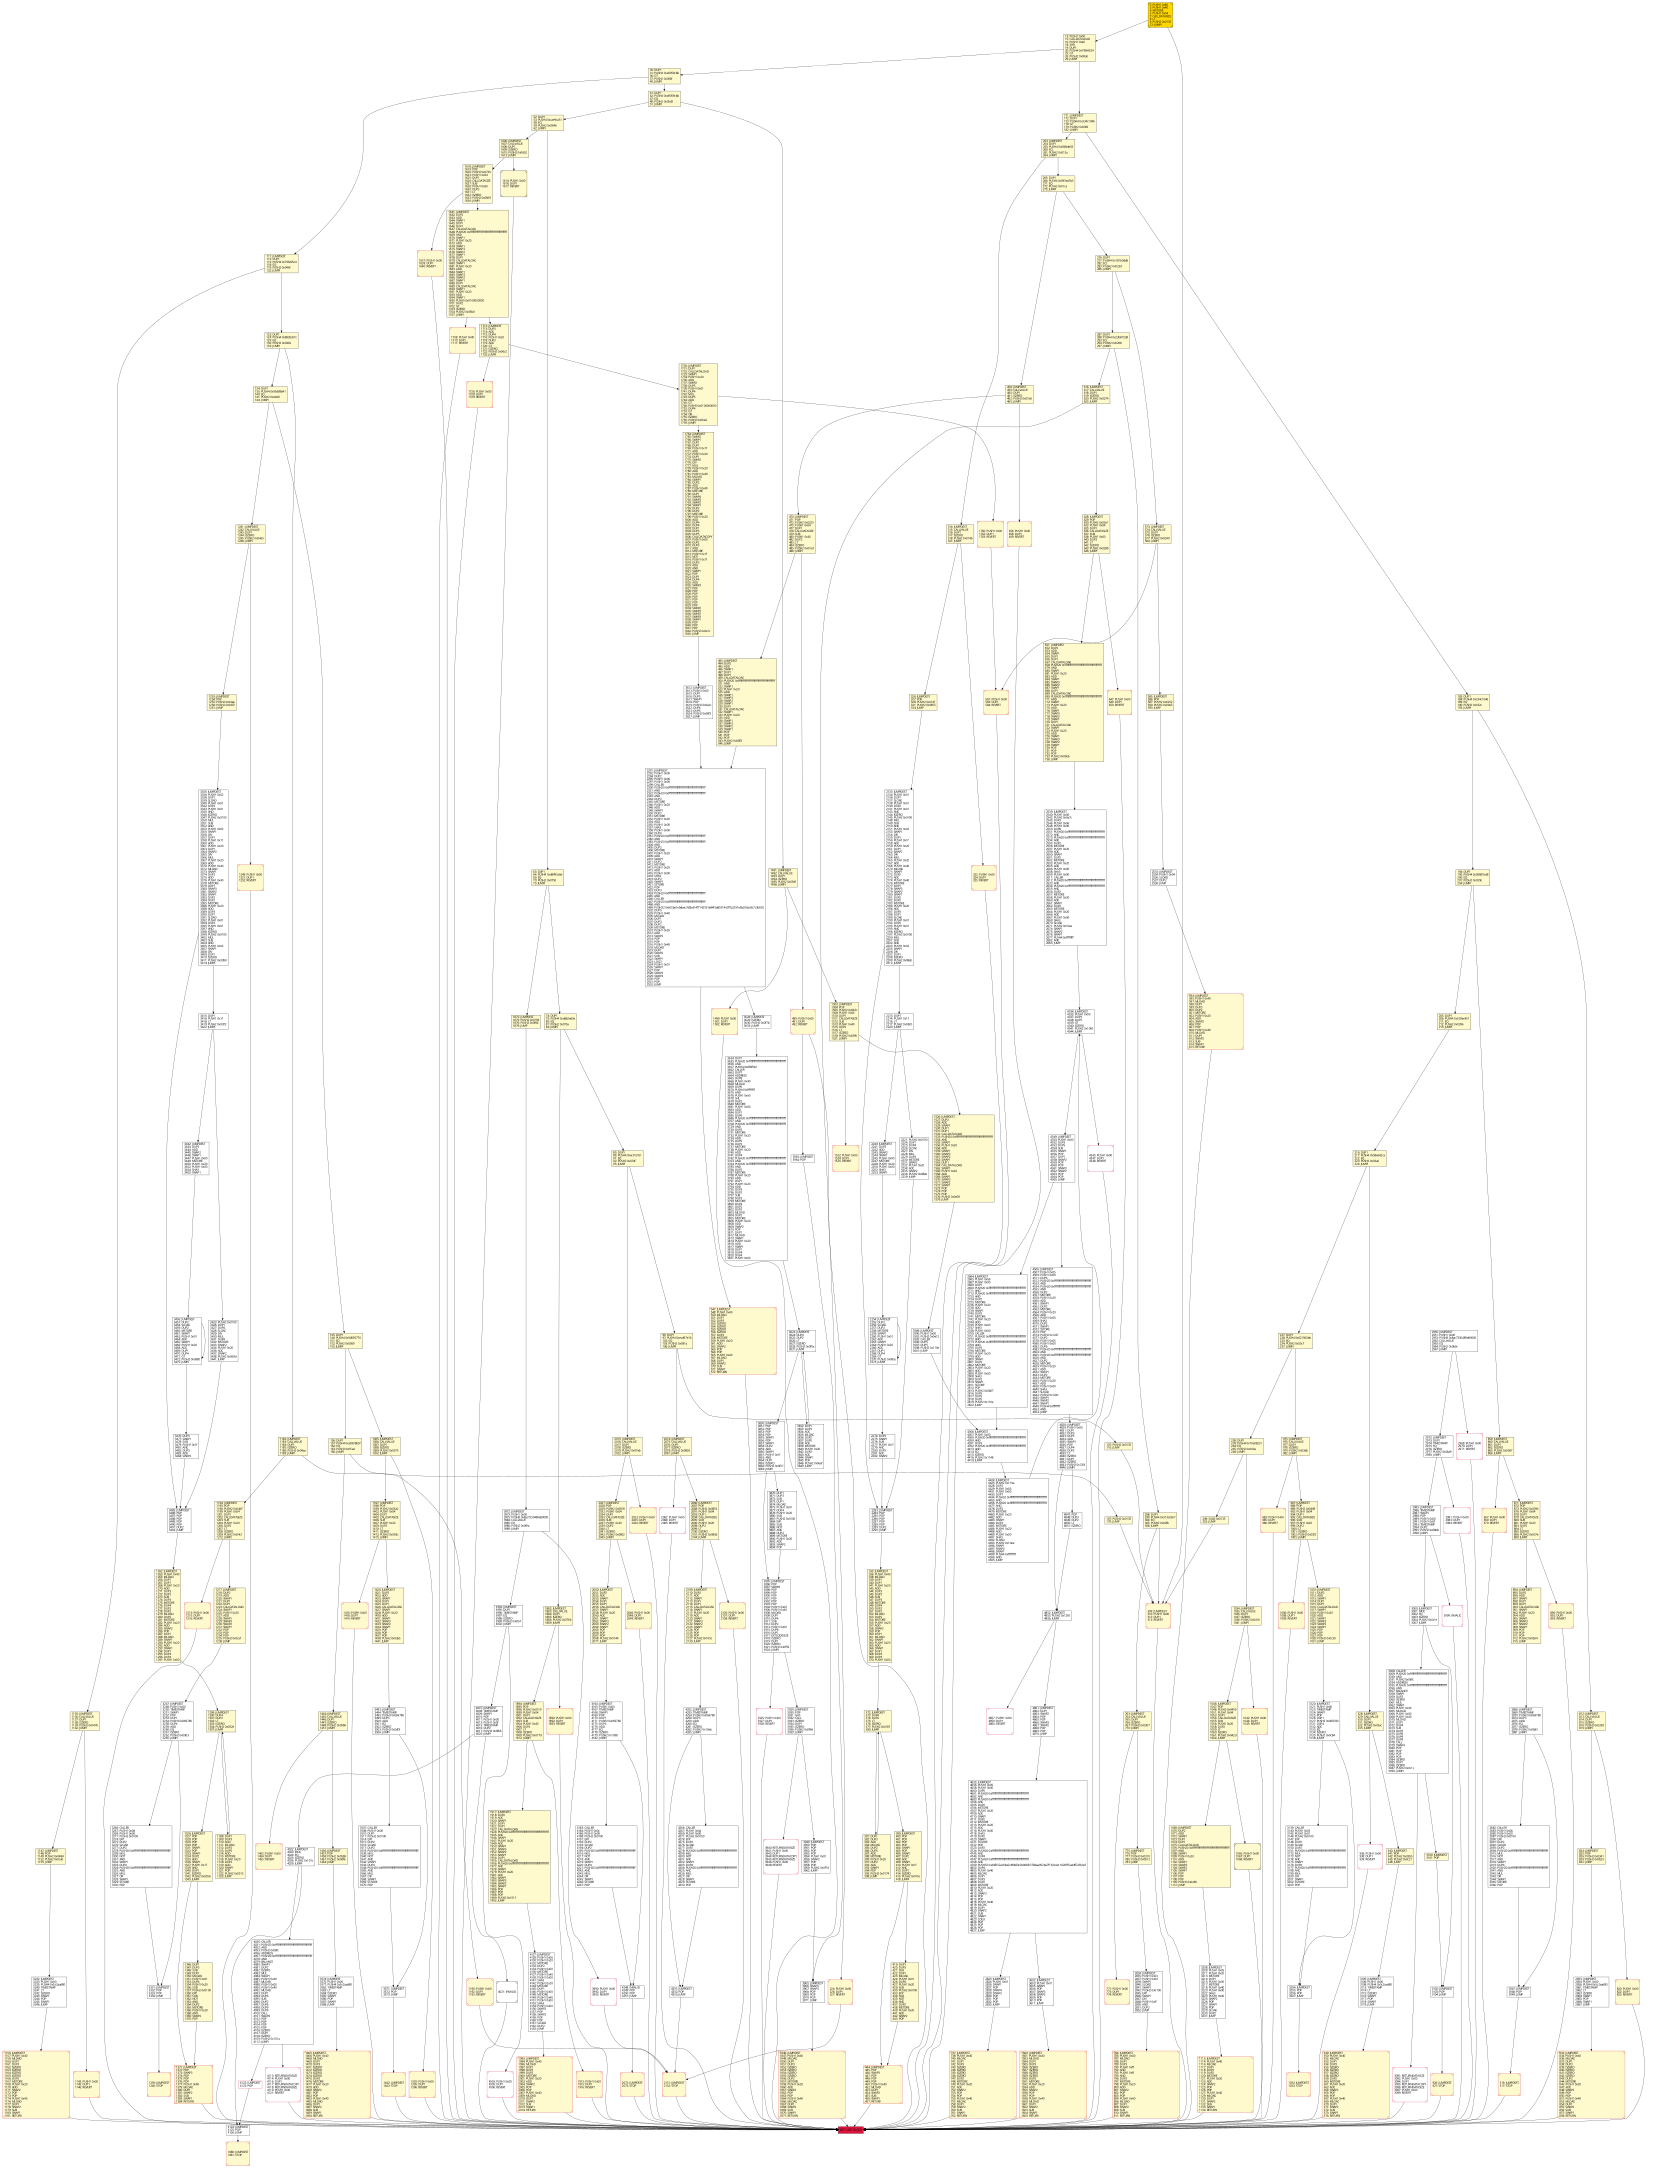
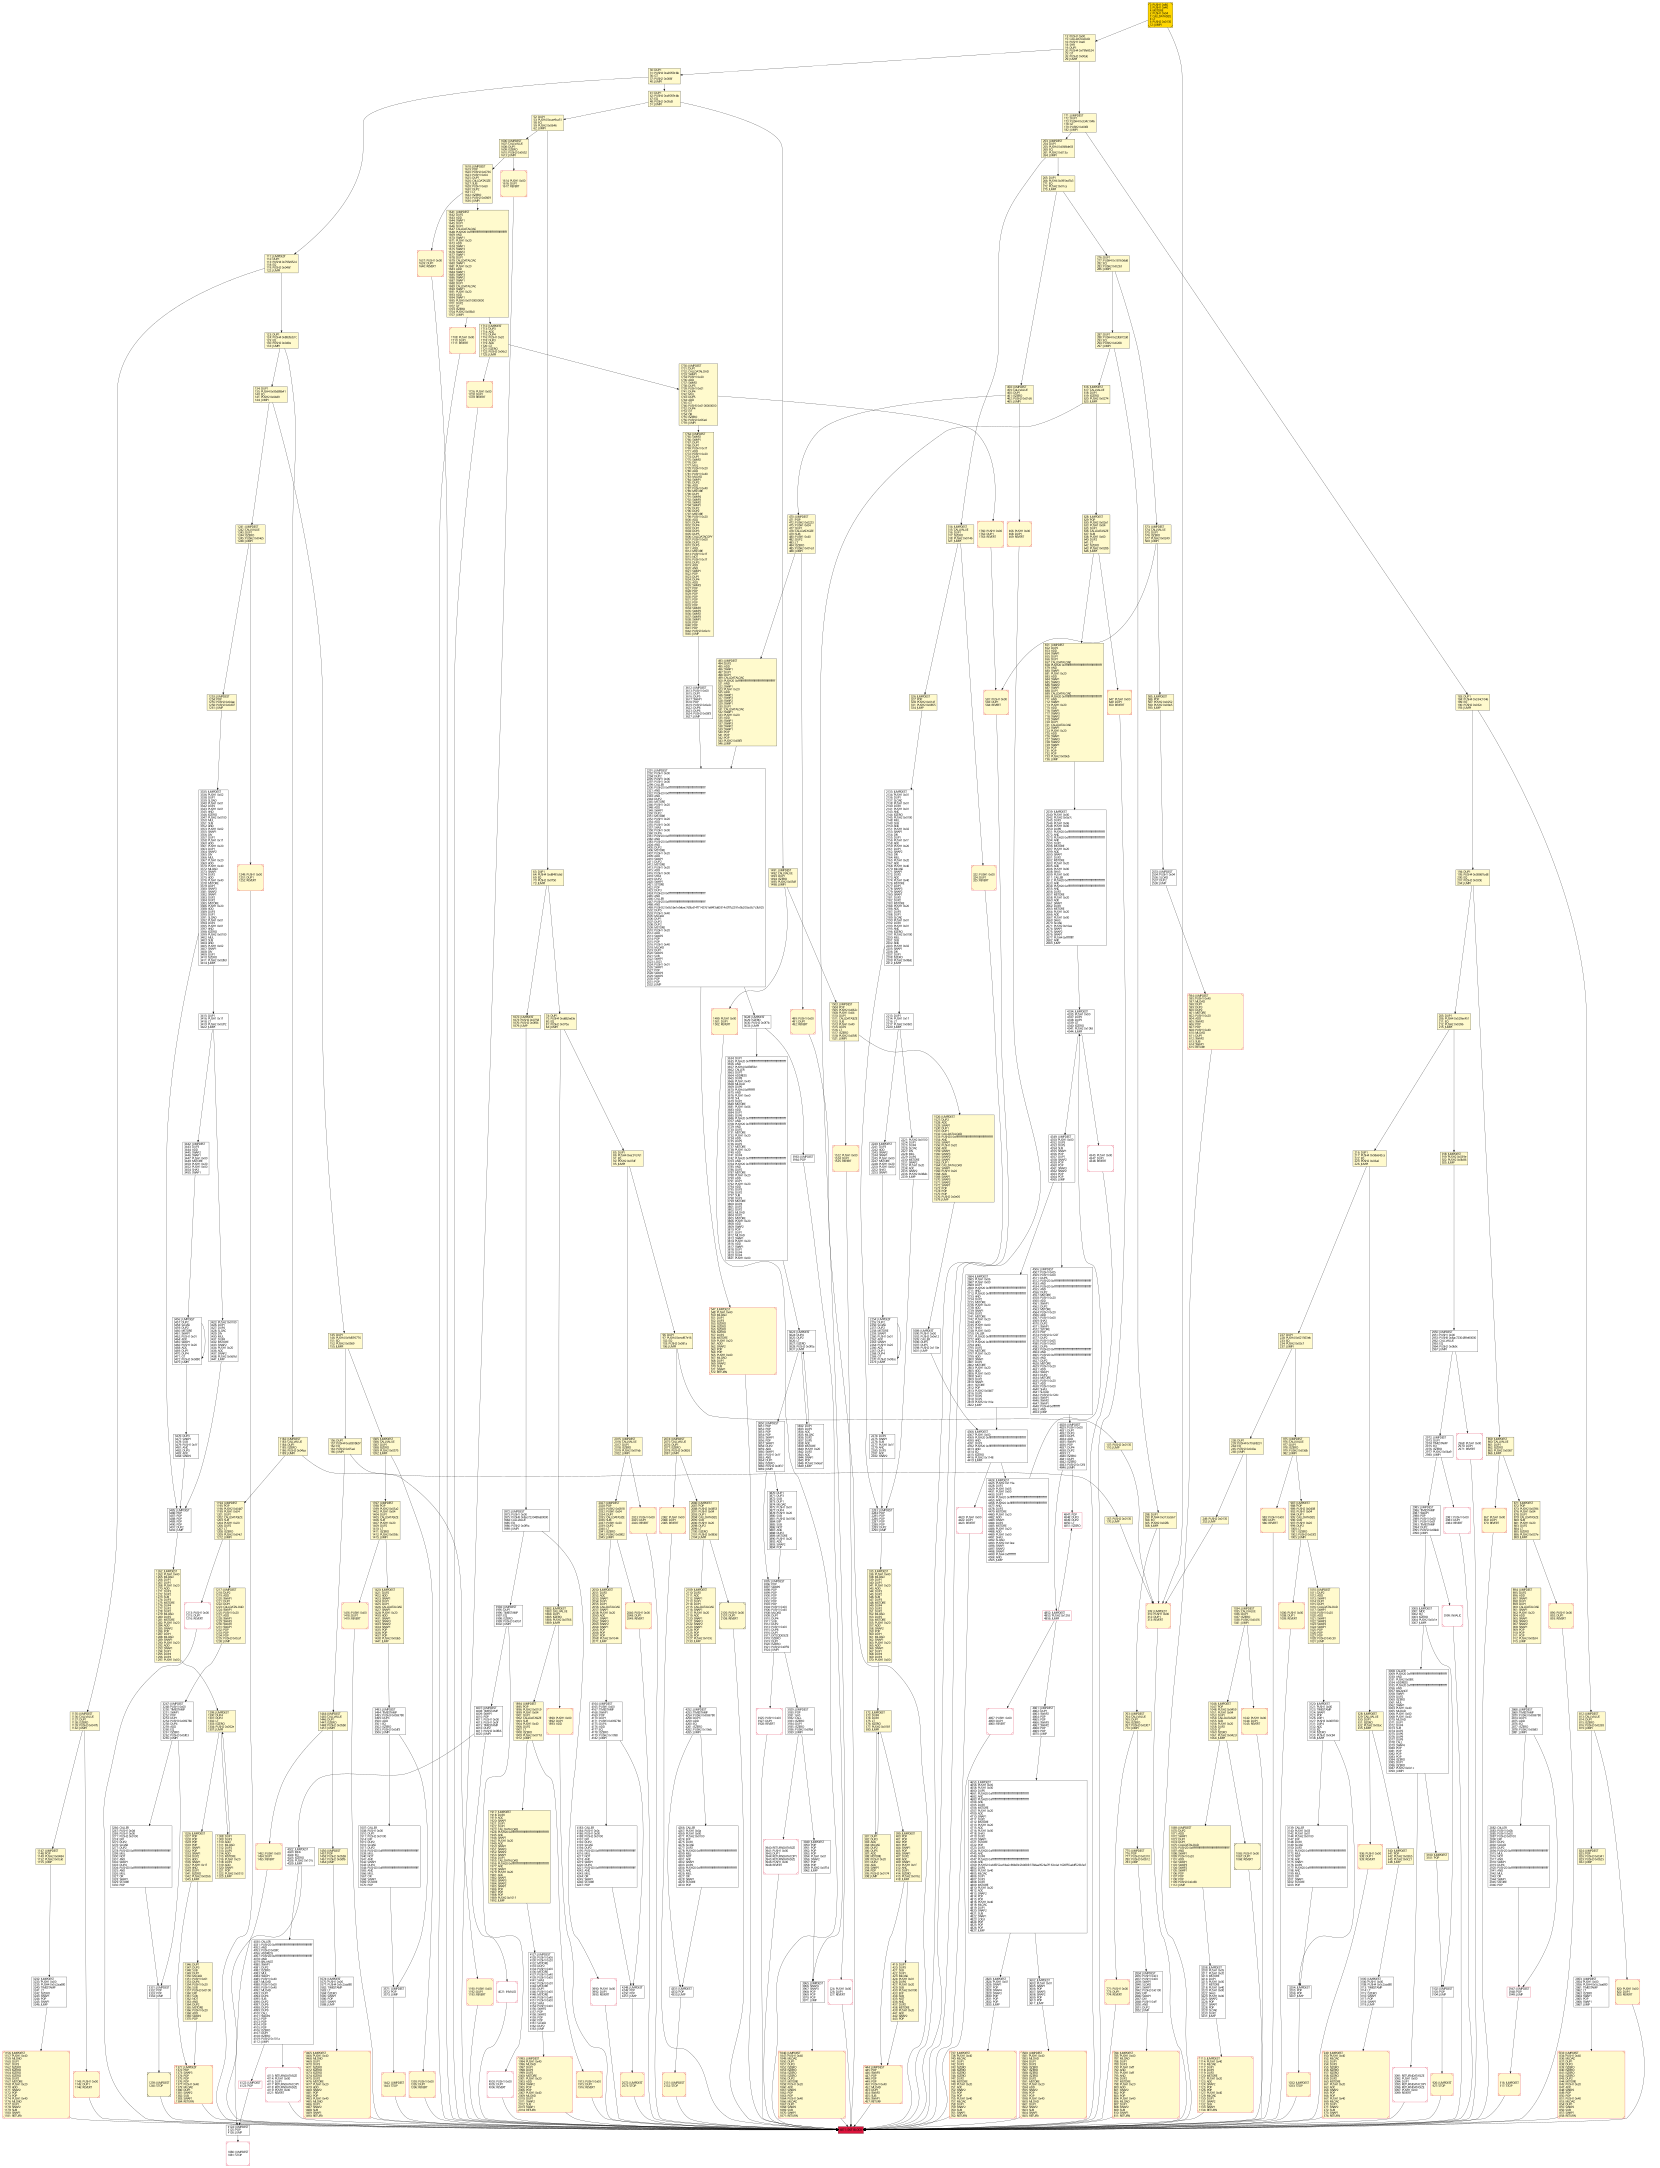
(514, 184) -> (514, 184)
(803, 1094) -> (799, 1085)
none -> (1454, 1159)
(673, 1520) -> (673, 1520)
none -> (970, 1520)
(1072, 1520) -> (1072, 1520)
(1215, 1520) -> (1215, 1520)
(1063, 1569) -> (1065, 1571)
(197, 1616) -> (197, 1616)
(732, 1616) -> (732, 1616)
(1057, 1616) -> (1057, 1616)
none -> (852, 1648)
(560, 1721) -> (560, 1721)
(1370, 1857) -> (1370, 1857)
none -> (965, 1966)
(507, 1992) -> (507, 1992)
(632, 1992) -> (632, 1992)
(840, 1992) -> (840, 1992)
(1519, 1992) -> (1519, 1992)
(623, 2047) -> (621, 2119)
(563, 2049) -> (481, 2119)
(782, 2050) -> (848, 2064)
(159, 2085) -> (159, 2085)
none -> (227, 2101)
none -> (1102, 2118)
none -> (492, 2128)
none -> (1087, 2129)
(238, 2154) -> (238, 2154)
